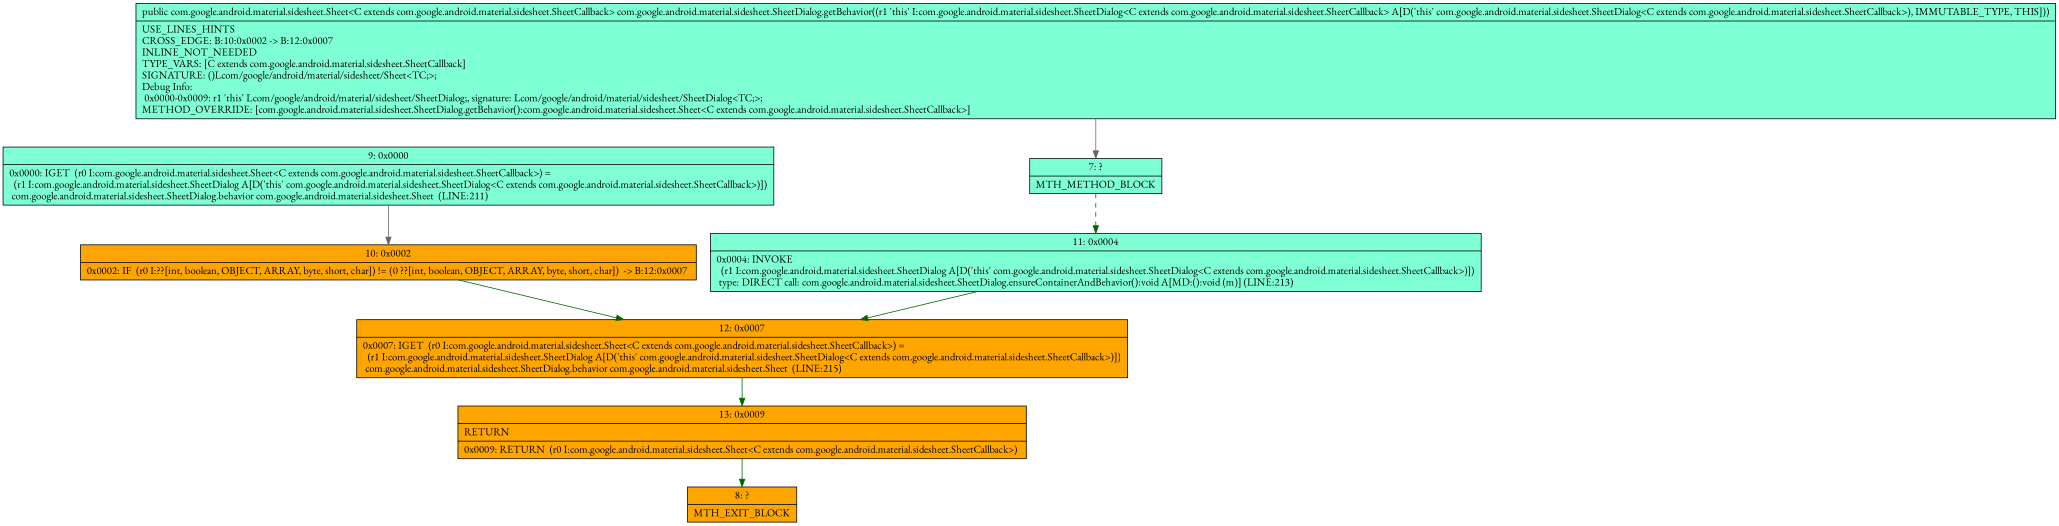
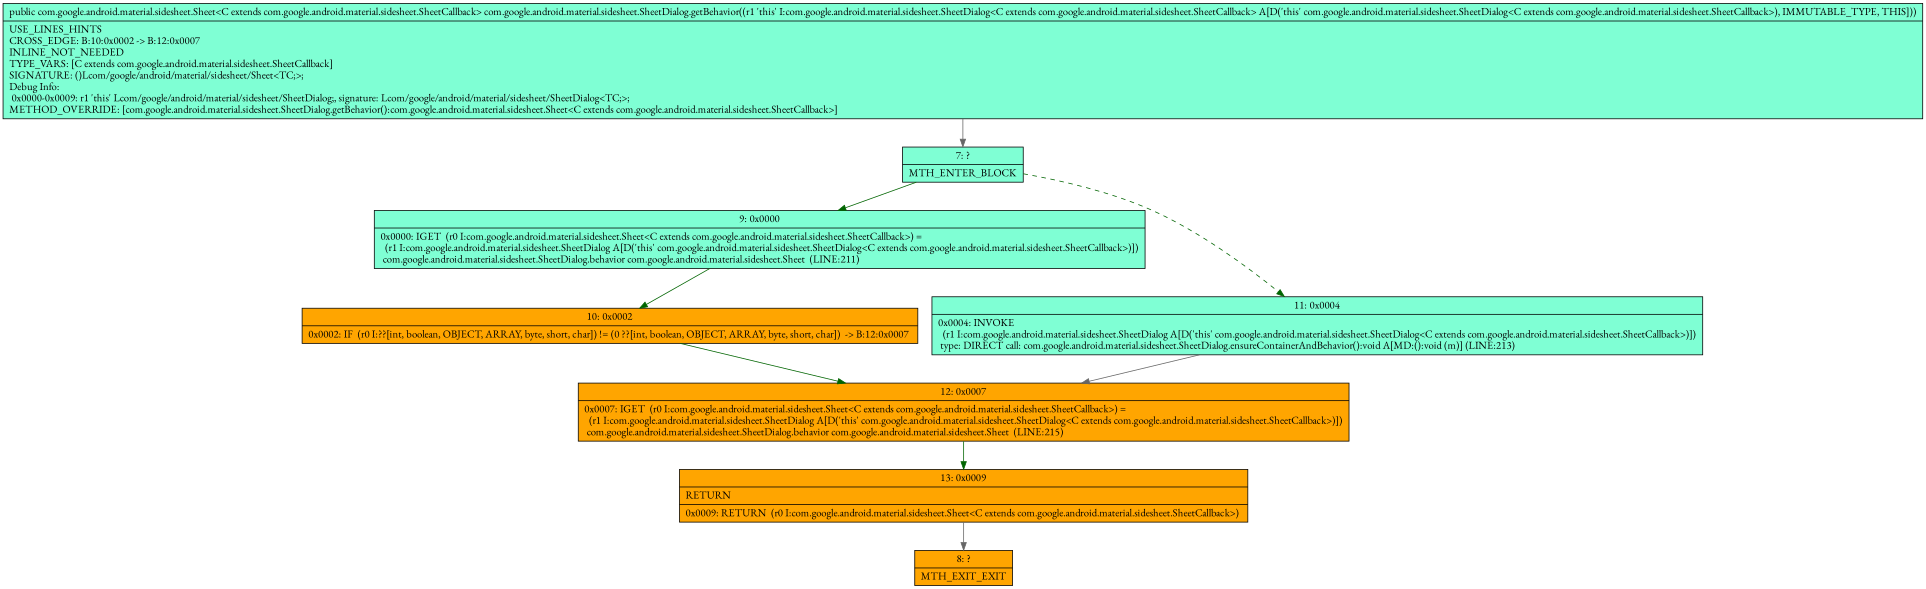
(1096, 184) -> (963, 173)
none -> (881, 195)
(388, 221) -> (678, 286)
(923, 305) -> (1144, 368)
(742, 469) -> (964, 532)
(742, 513) -> (964, 576)
